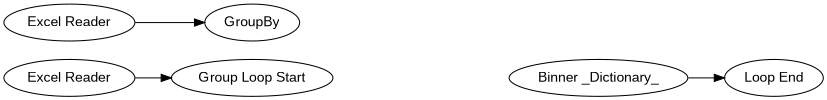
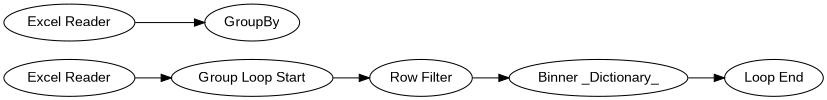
none -> (421, 78)
